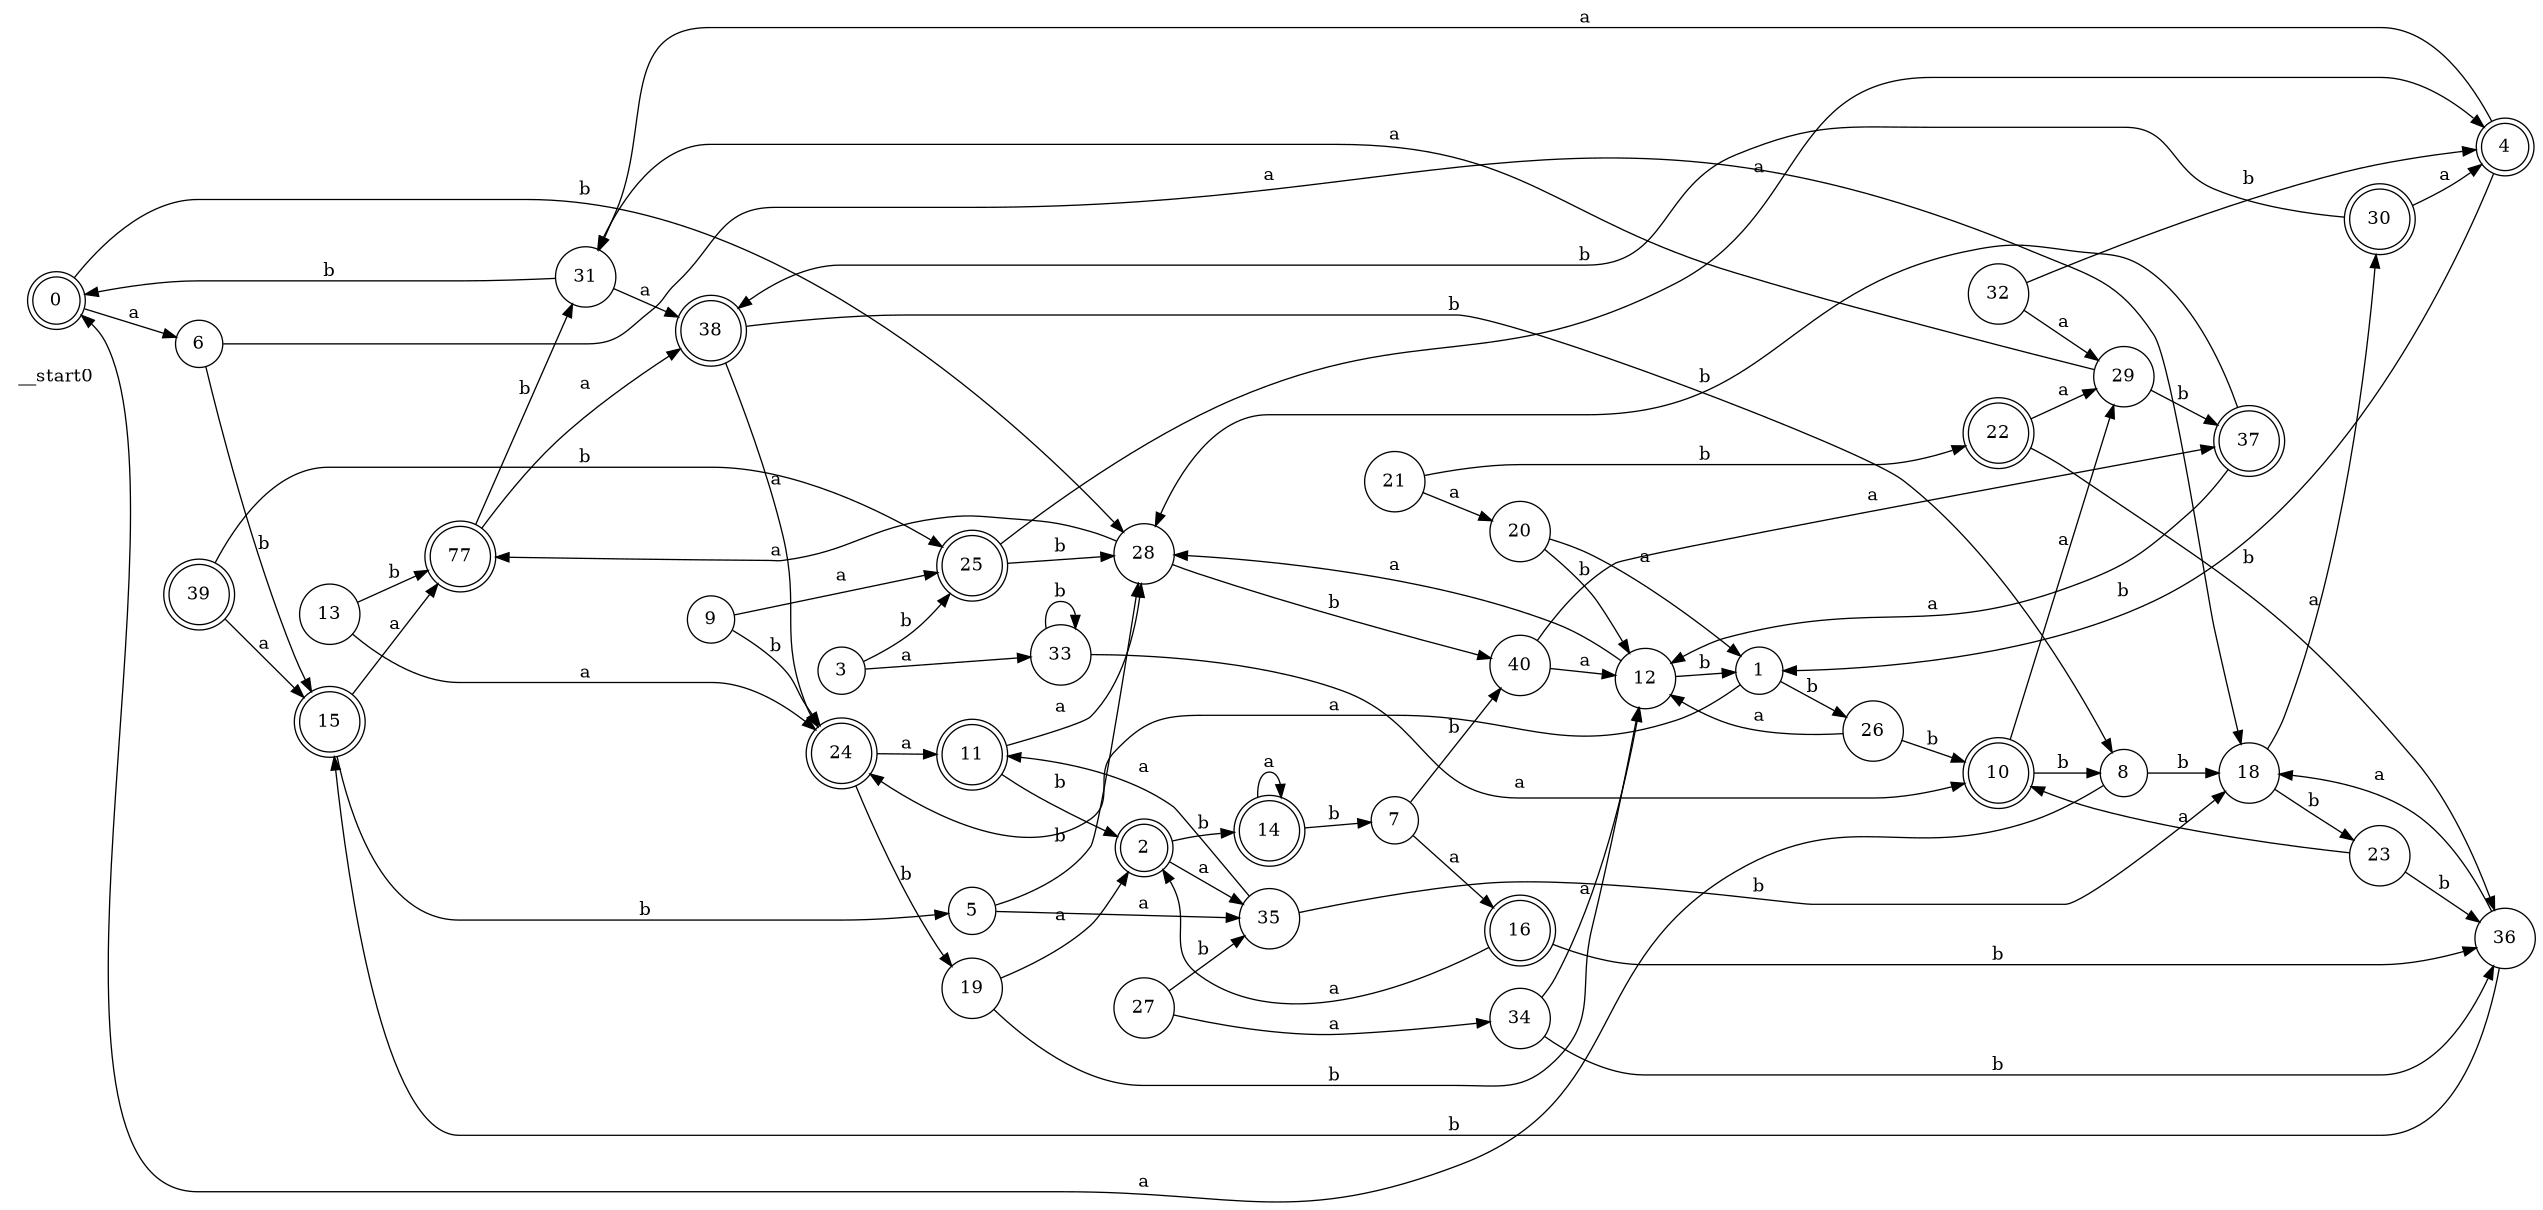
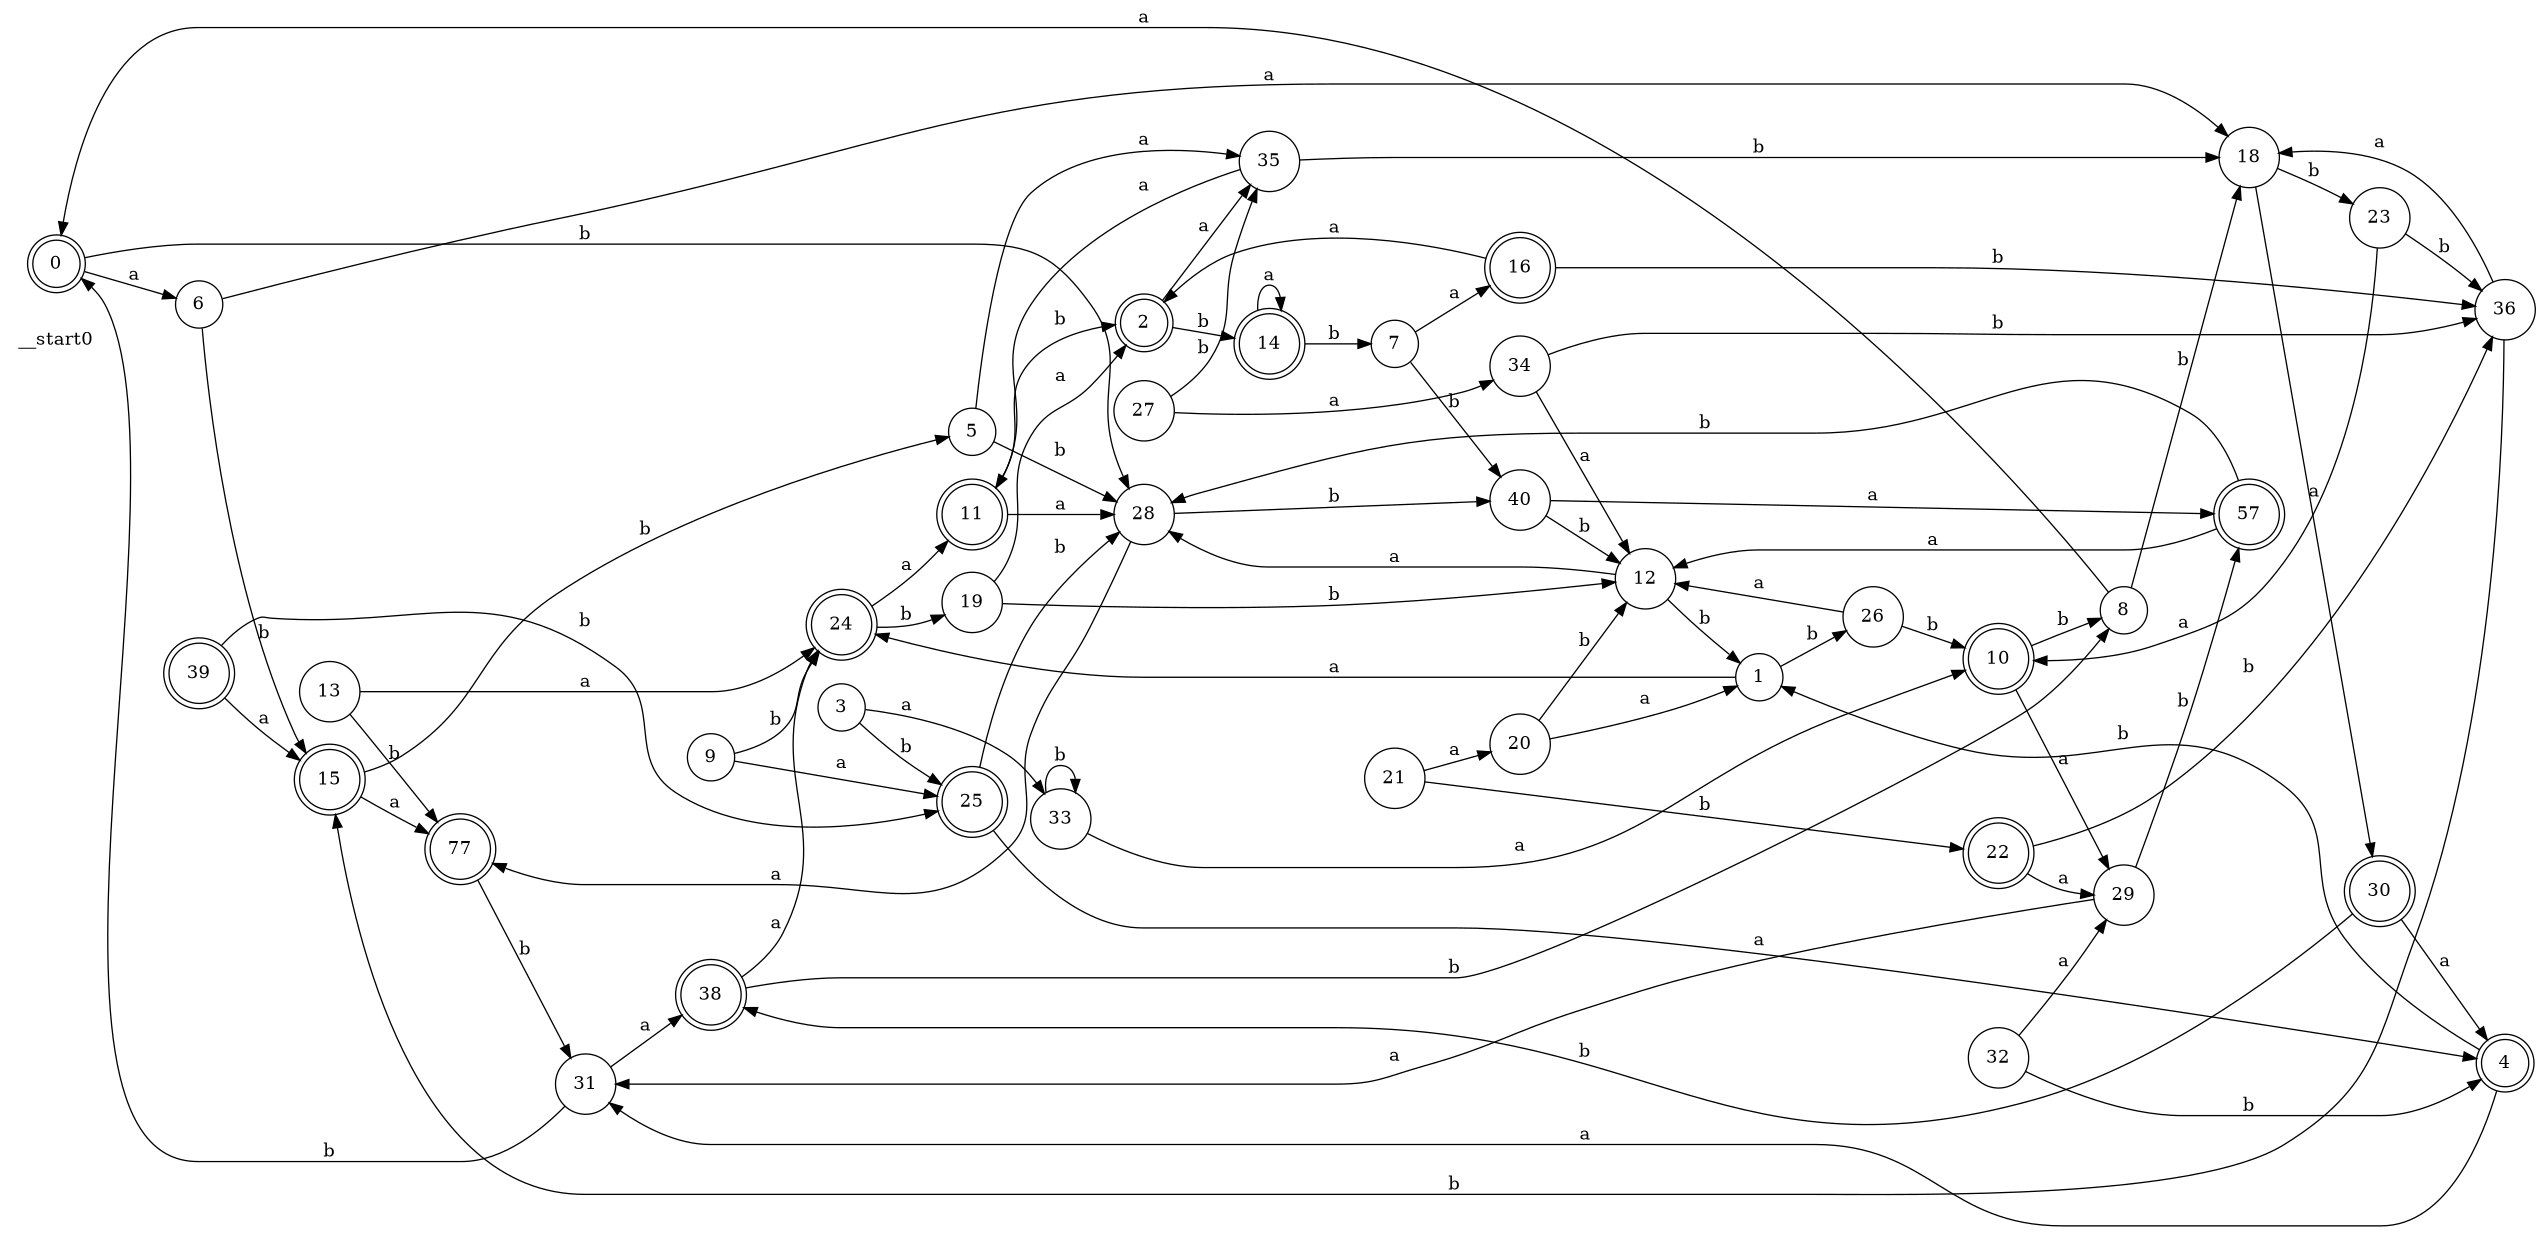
(566, 433) -> none
(2249, 441) -> (2249, 514)
(1586, 661) -> (1586, 527)
